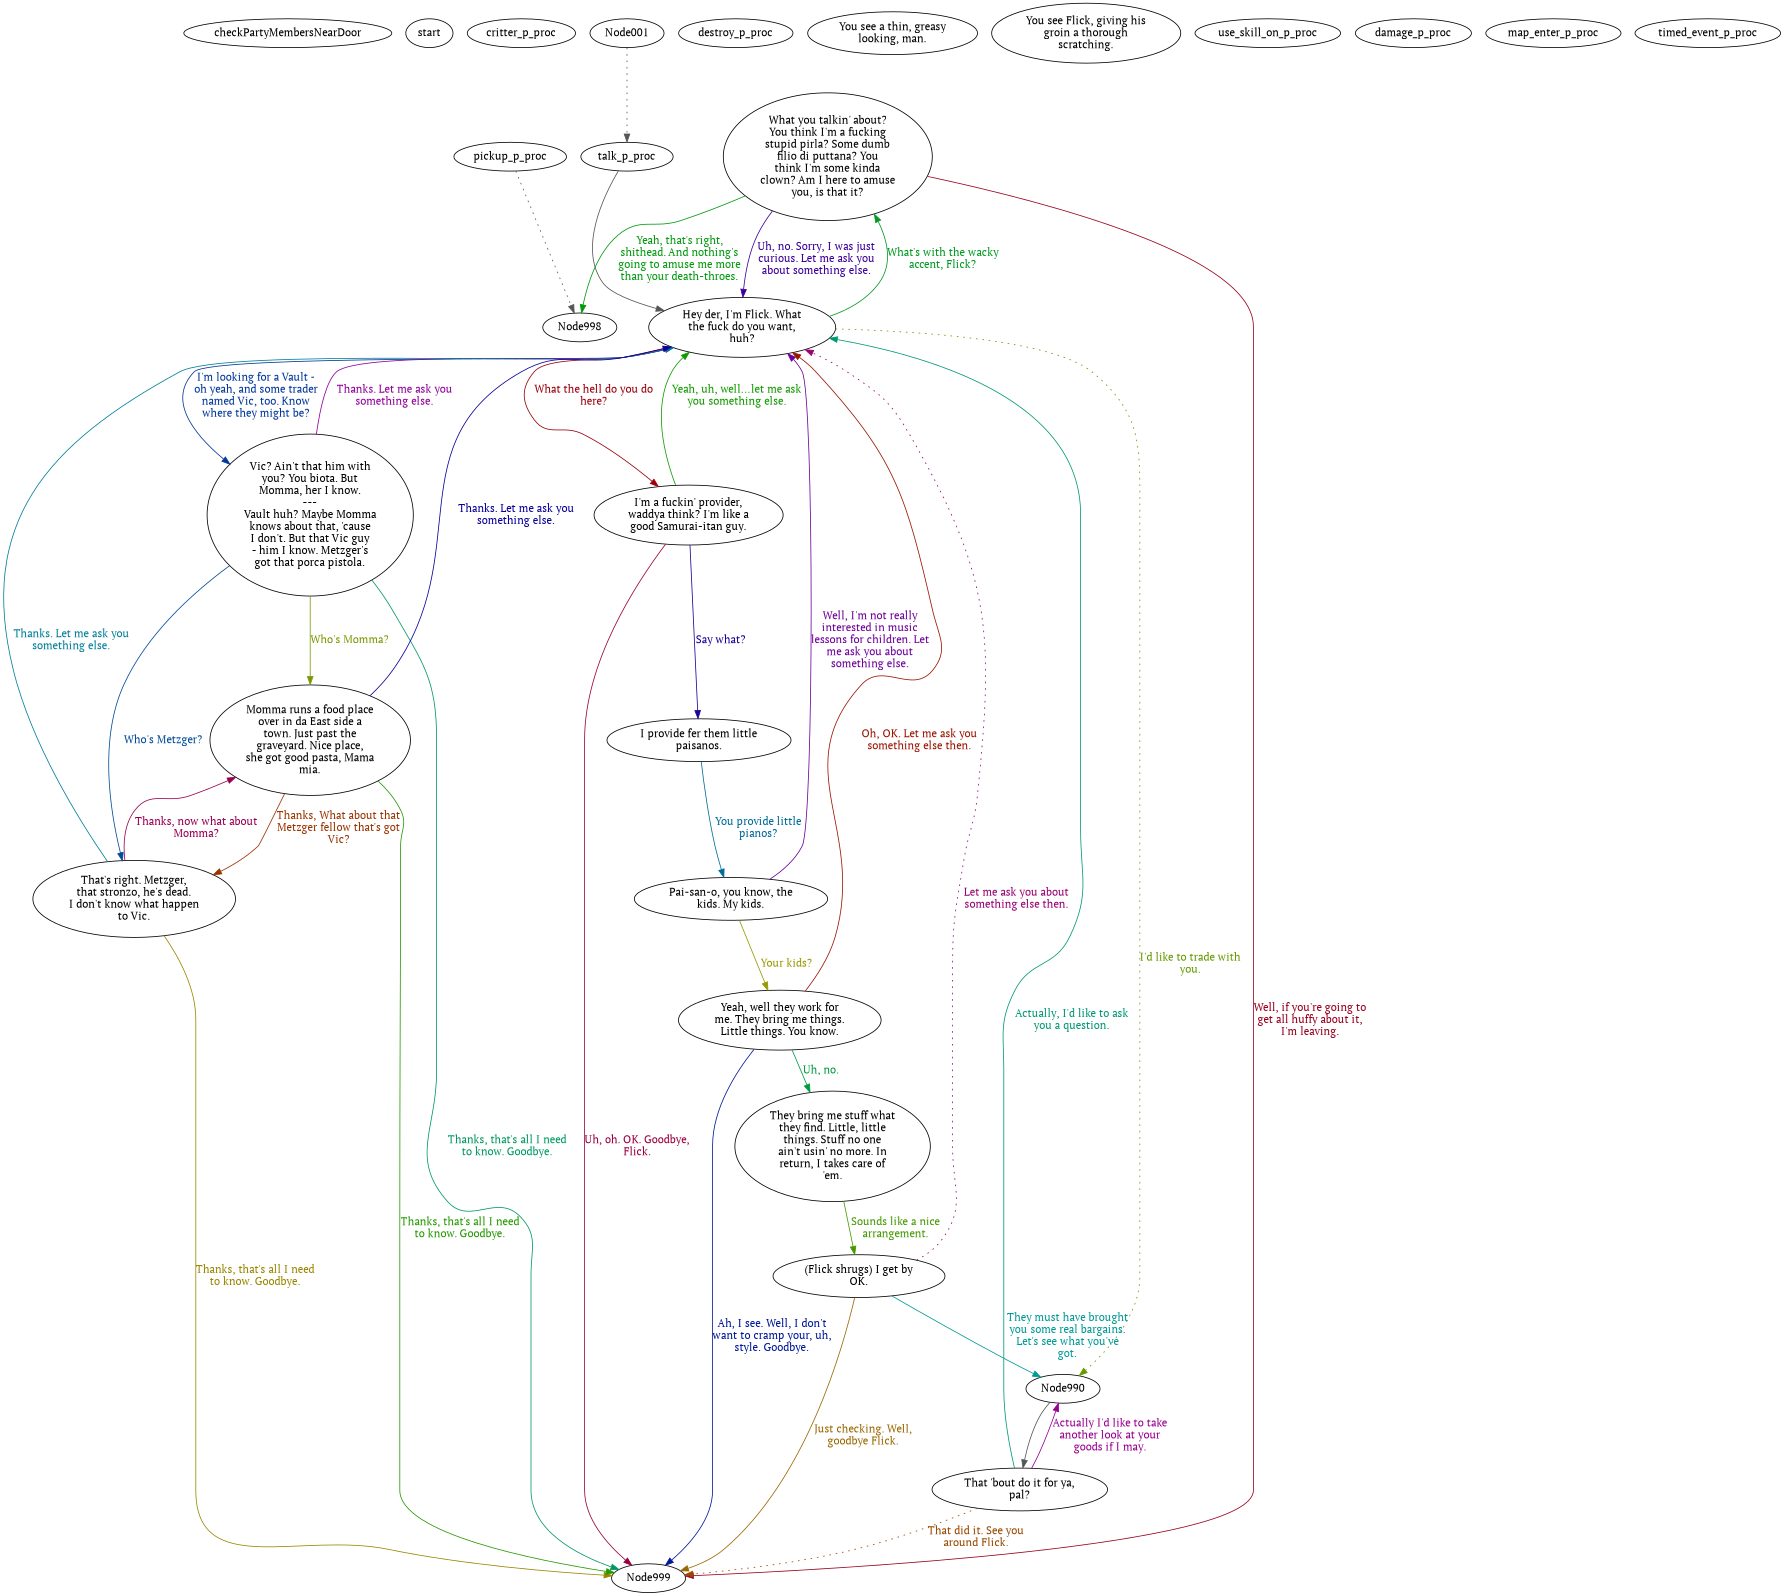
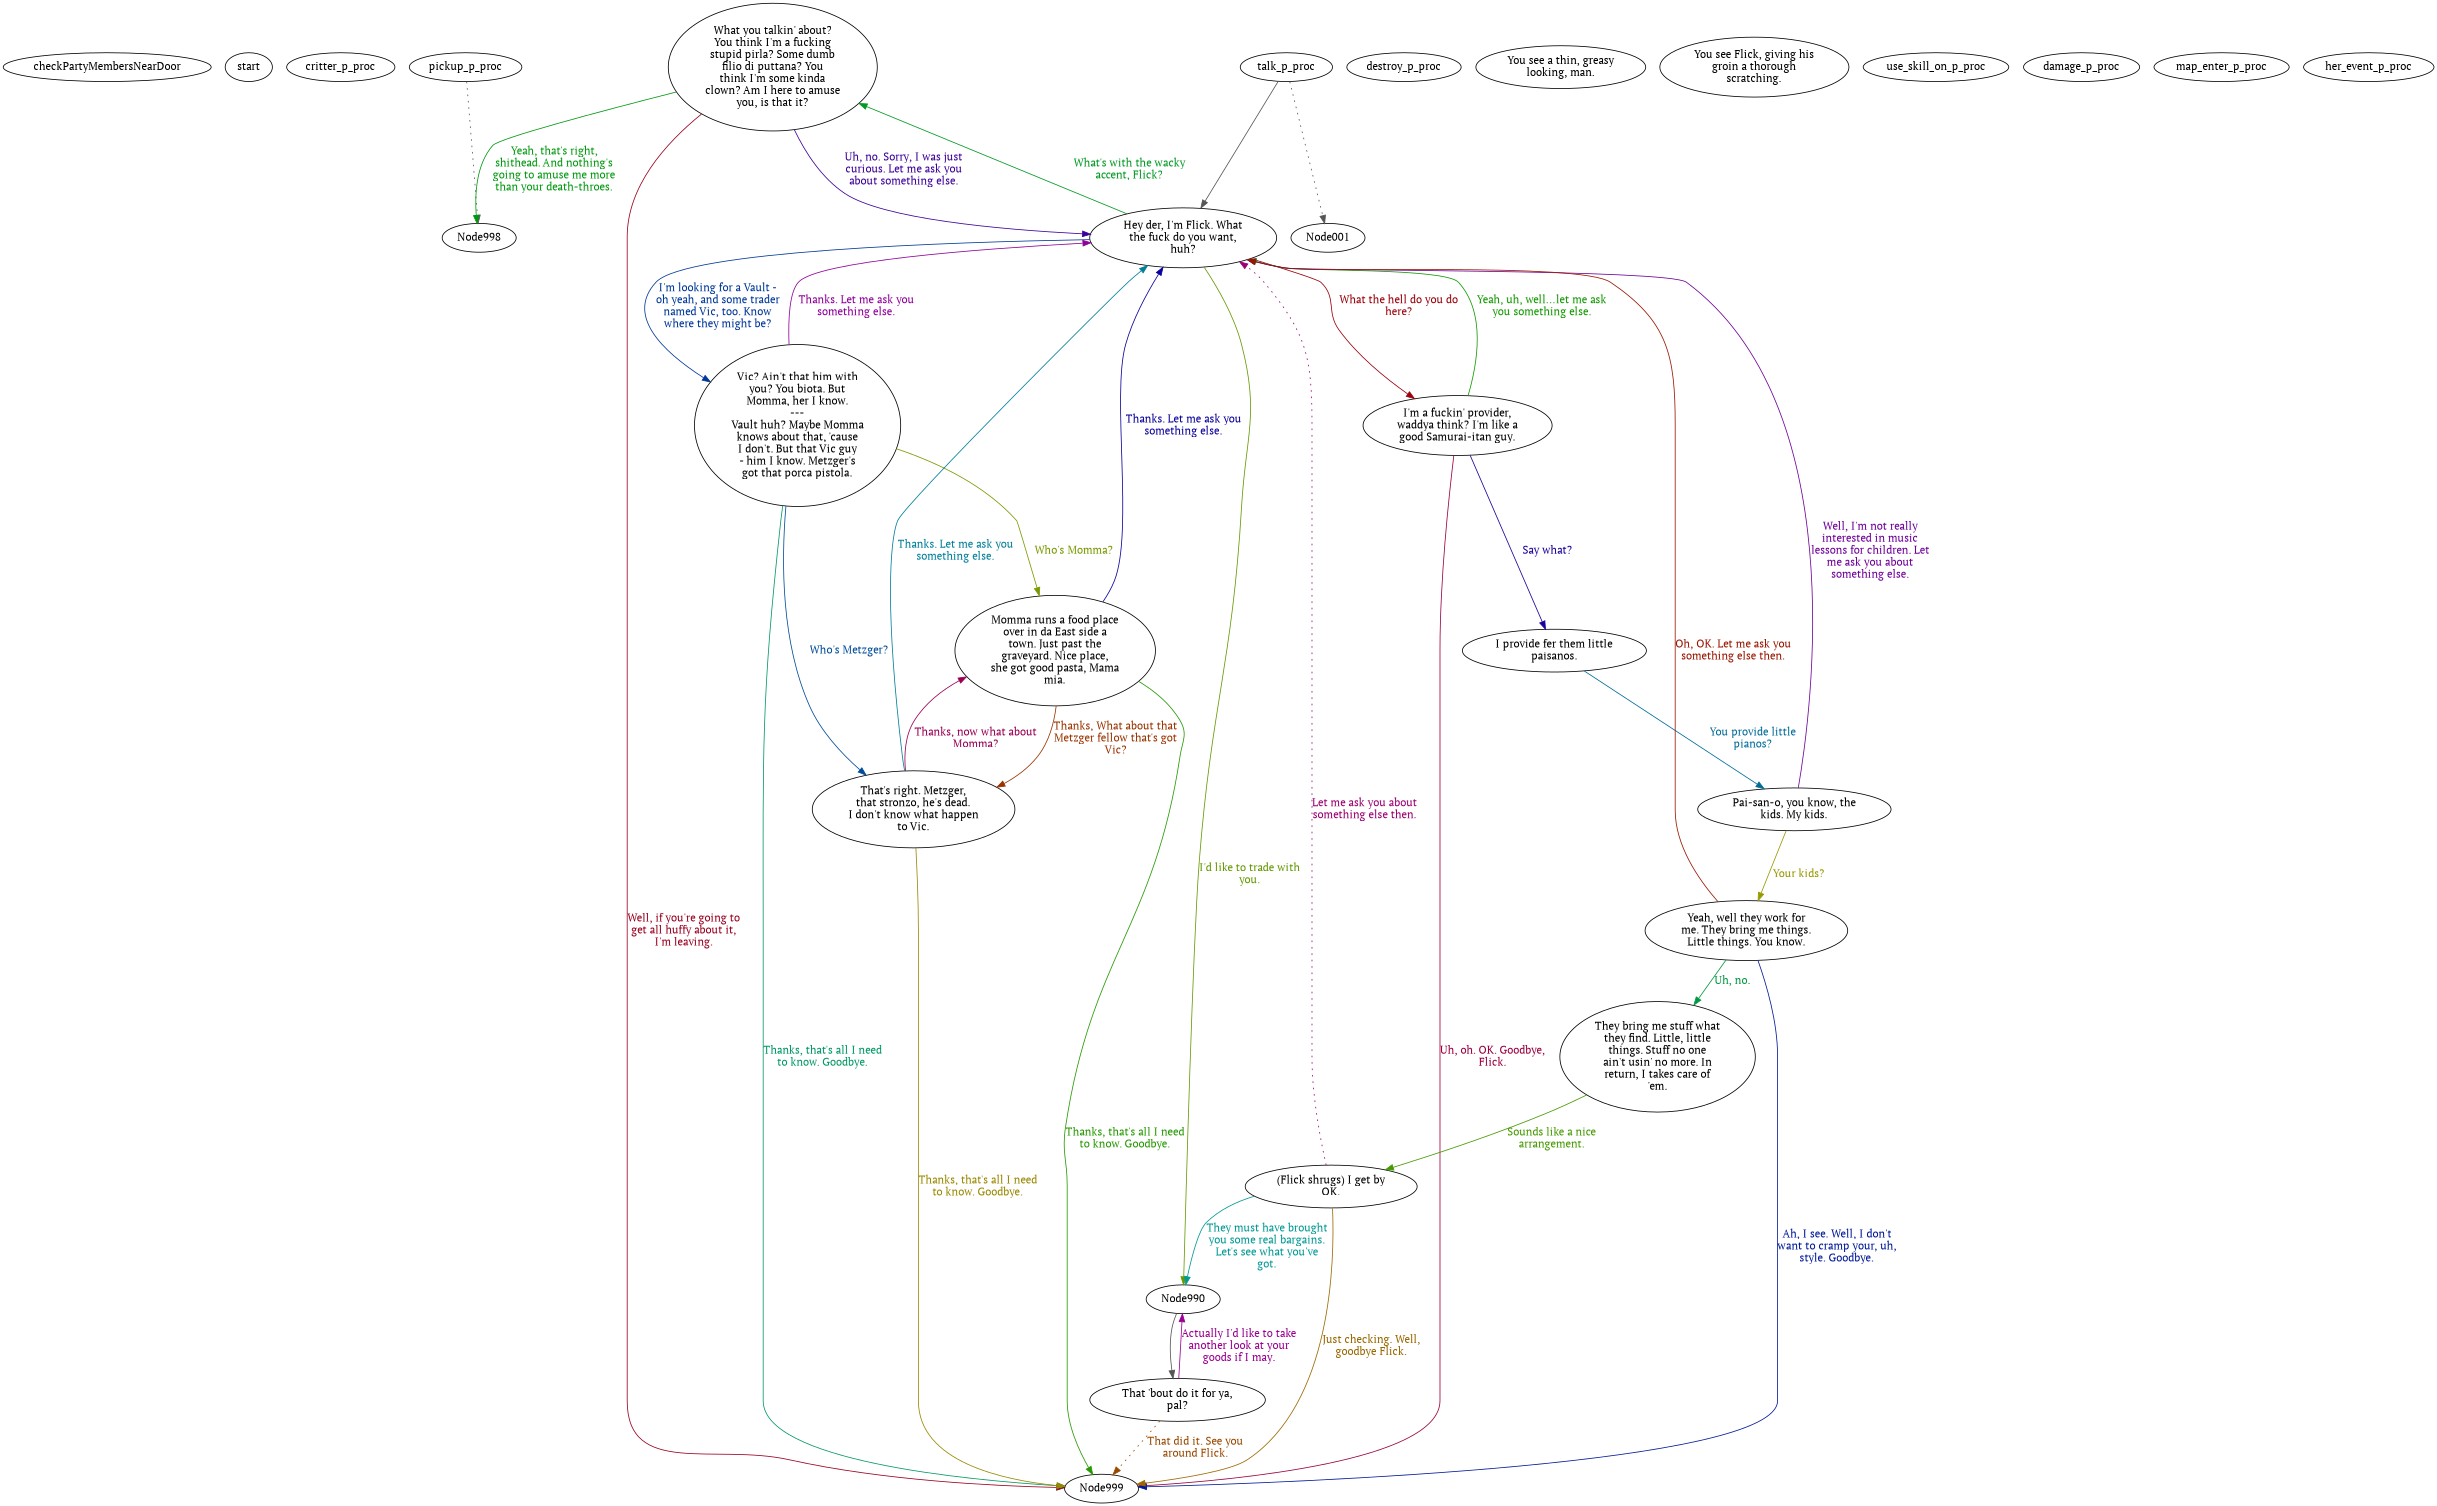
(1708, 33) -> (2369, 67)
(627, 91) -> (1306, 149)
(1140, 741) -> (1209, 766)
(1081, 844) -> none
